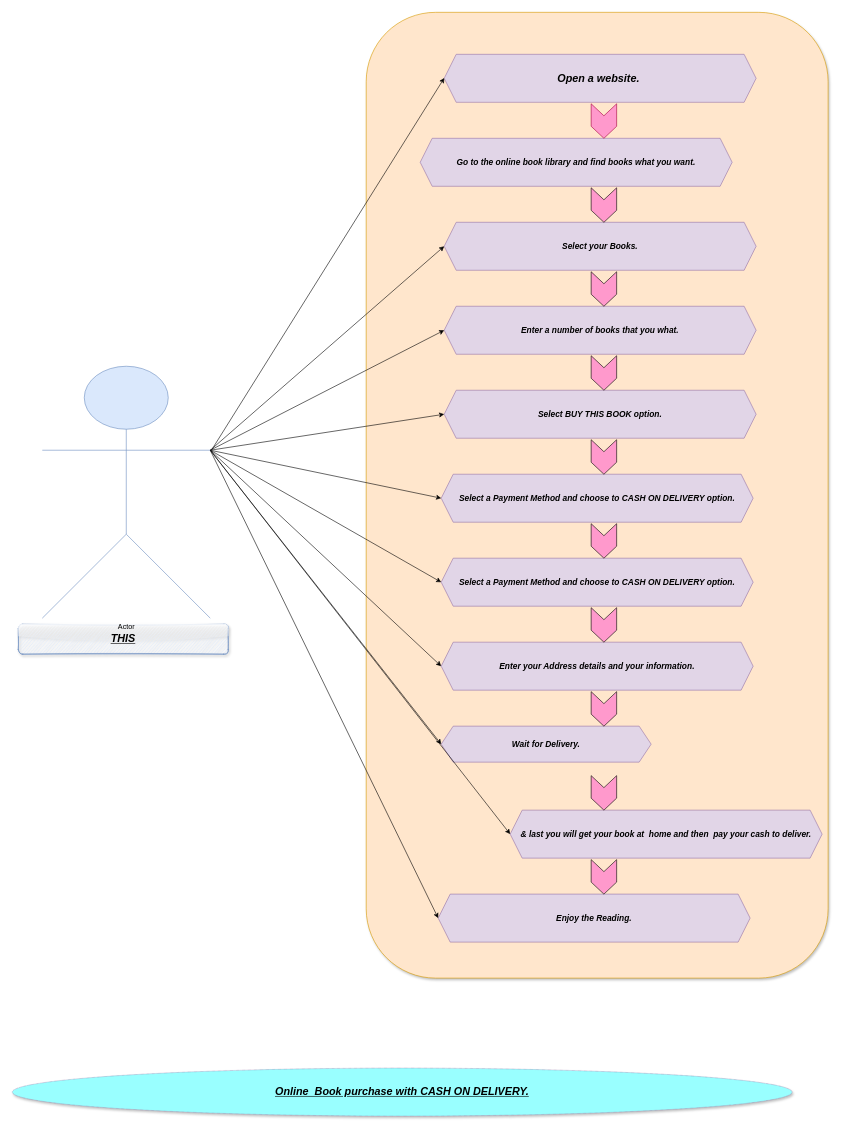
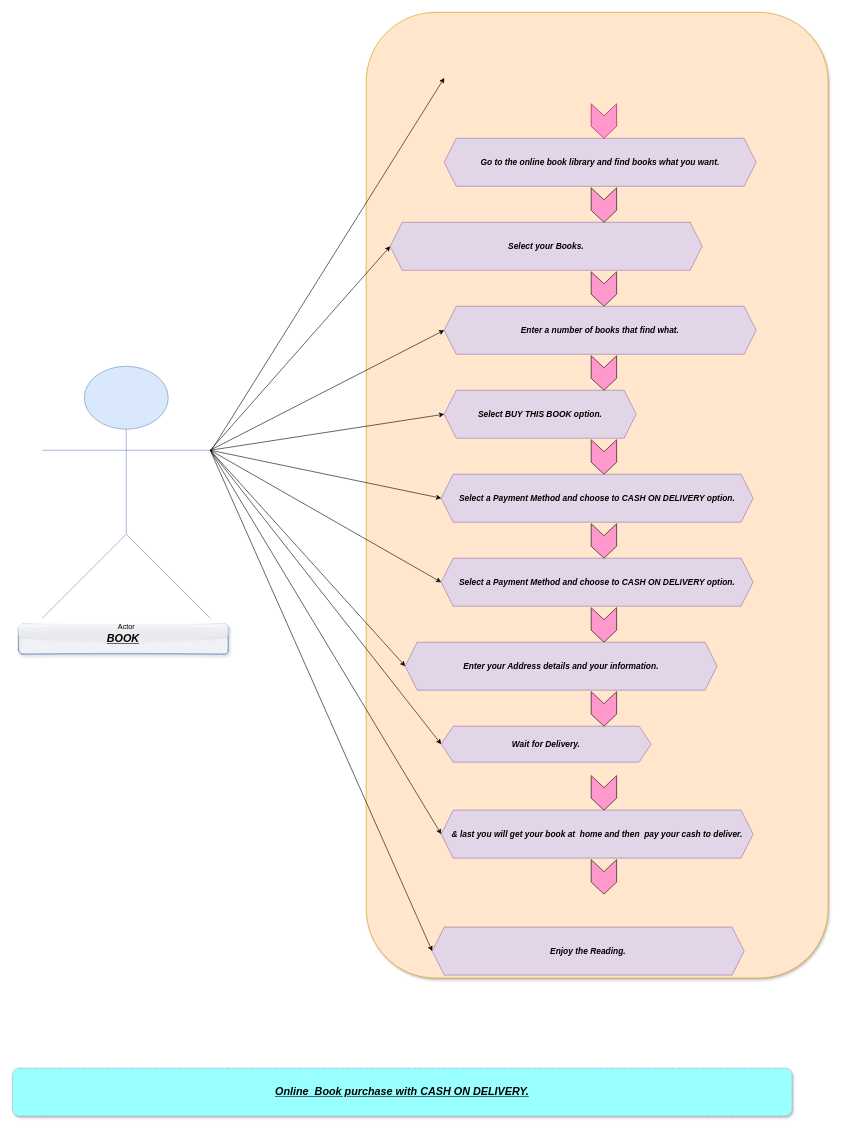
(600, 78) -> none
(576, 162) -> (600, 162)
(600, 246) -> (546, 246)
(600, 330) -> (600, 330)
(600, 414) -> (540, 414)
(123, 639) -> (123, 639)
(597, 666) -> (561, 666)
(666, 834) -> (597, 834)
(594, 918) -> (588, 951)
(402, 1092) -> (402, 1092)
